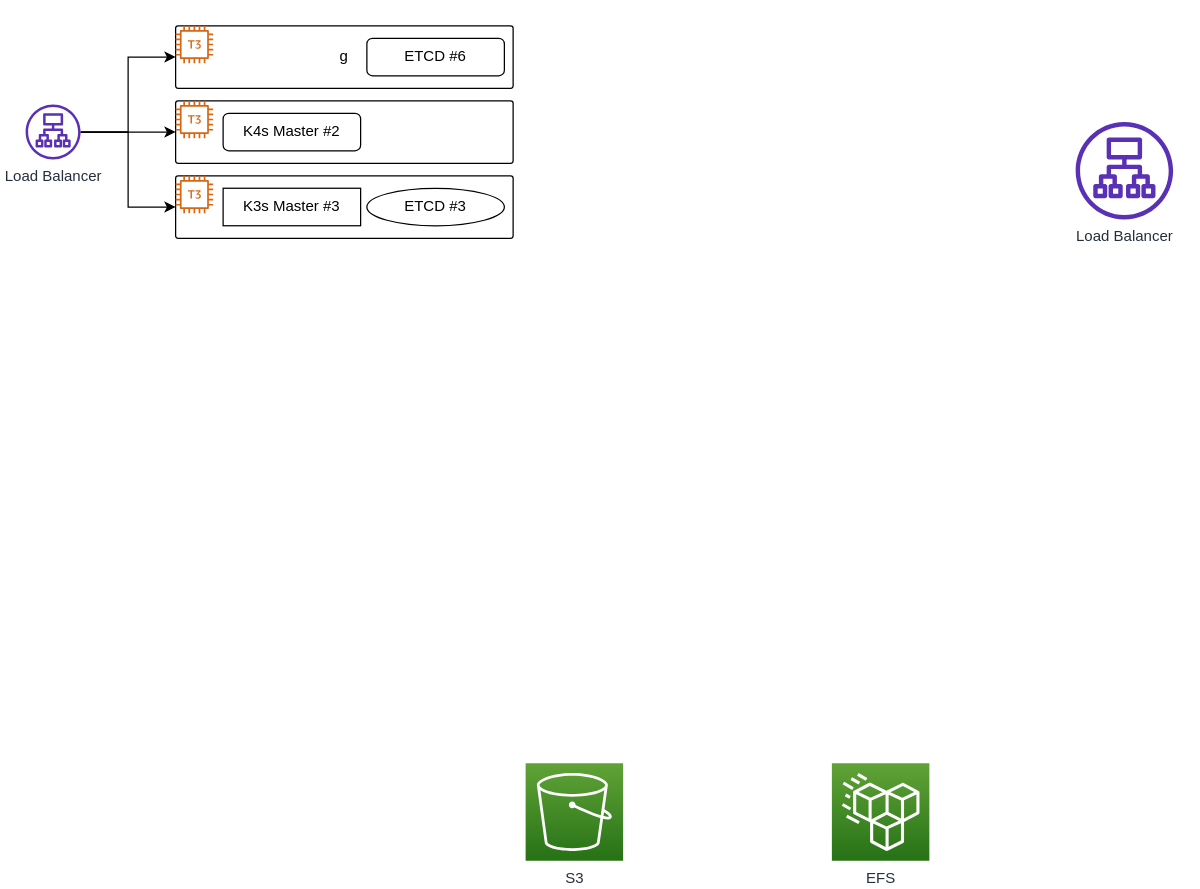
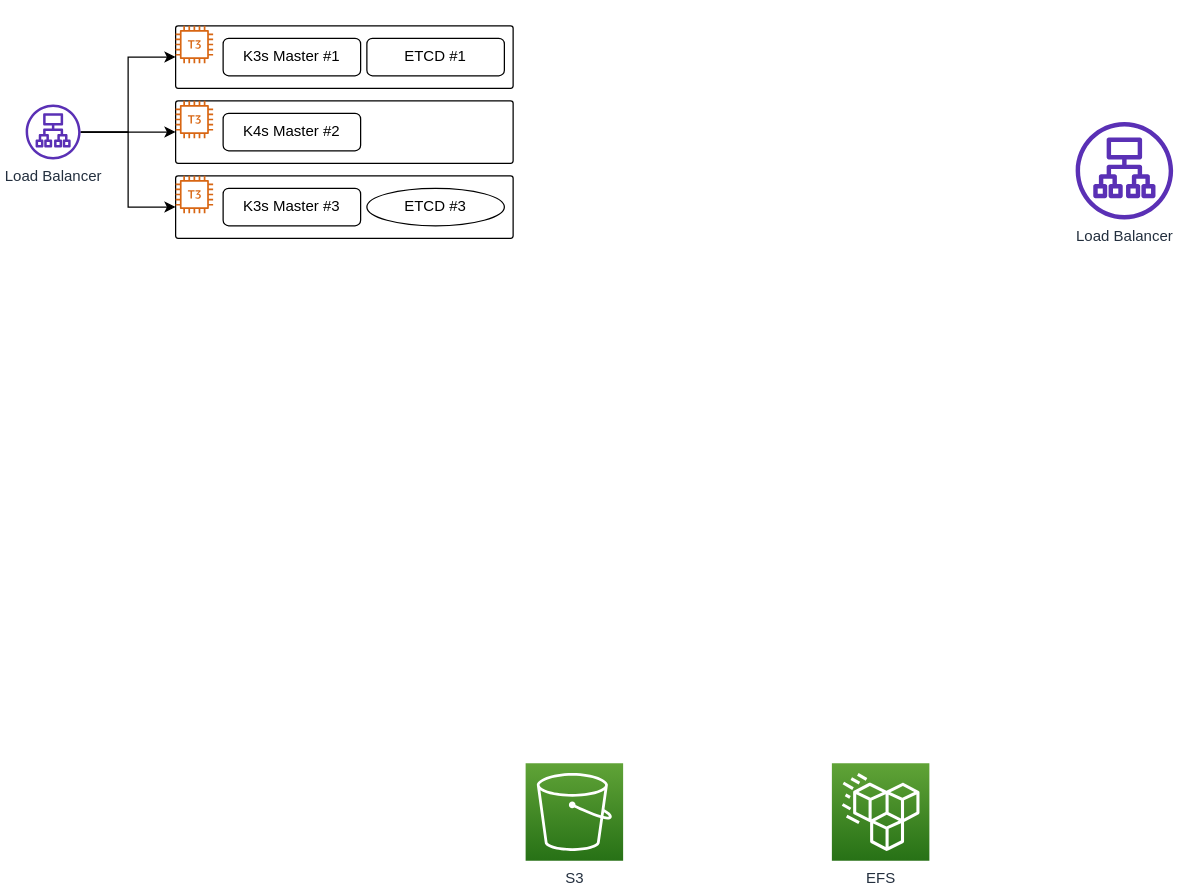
none -> (292, 57)
(436, 57) -> (436, 57)
(292, 207) -> (292, 207)
